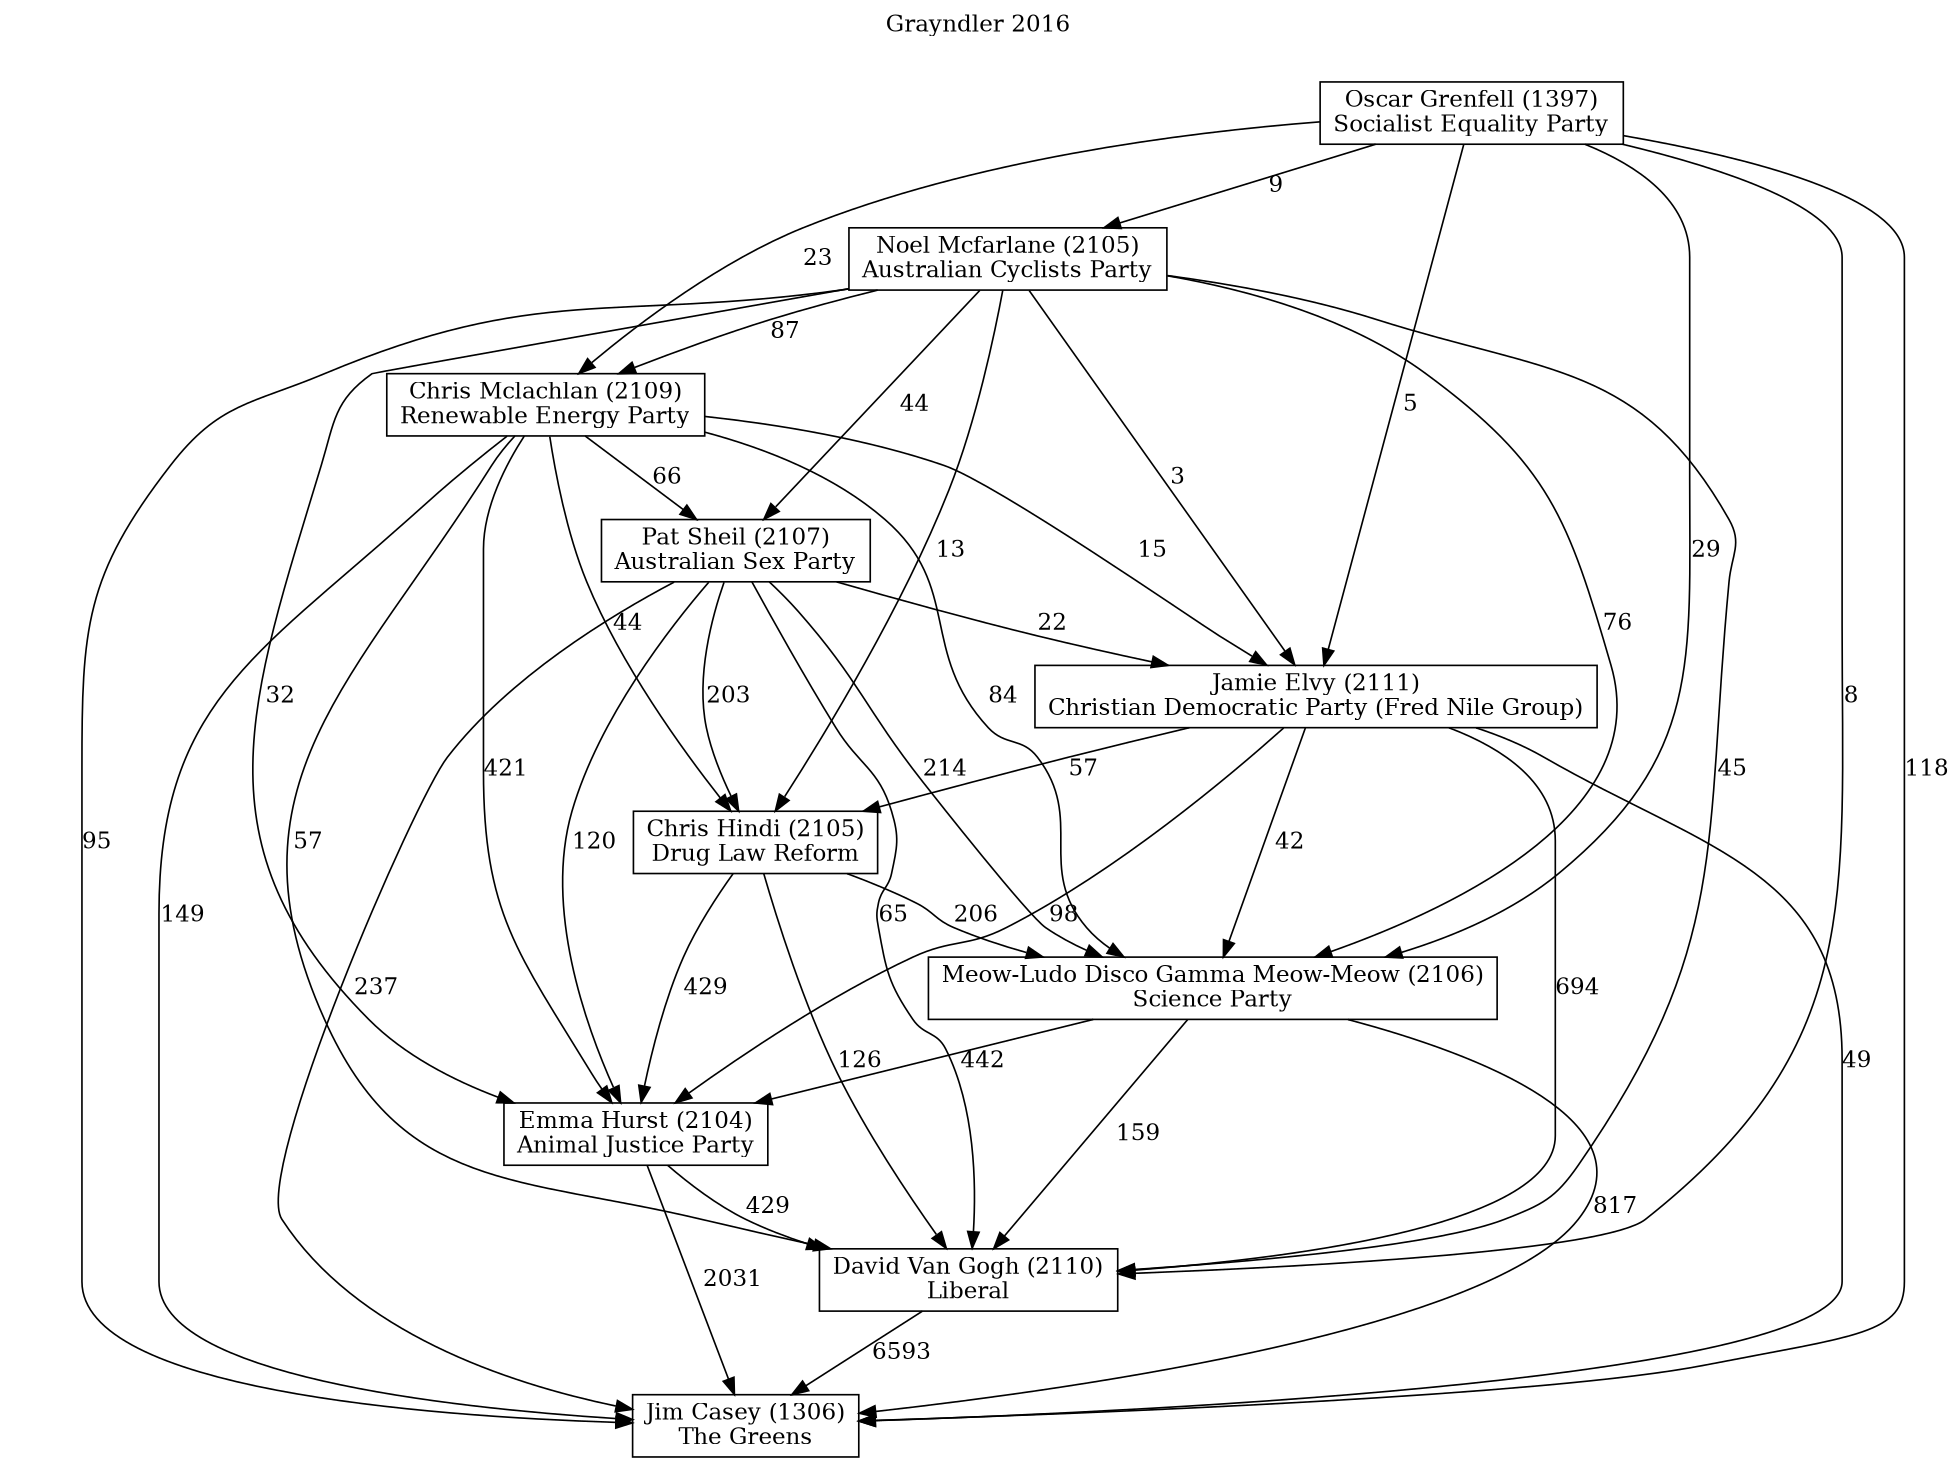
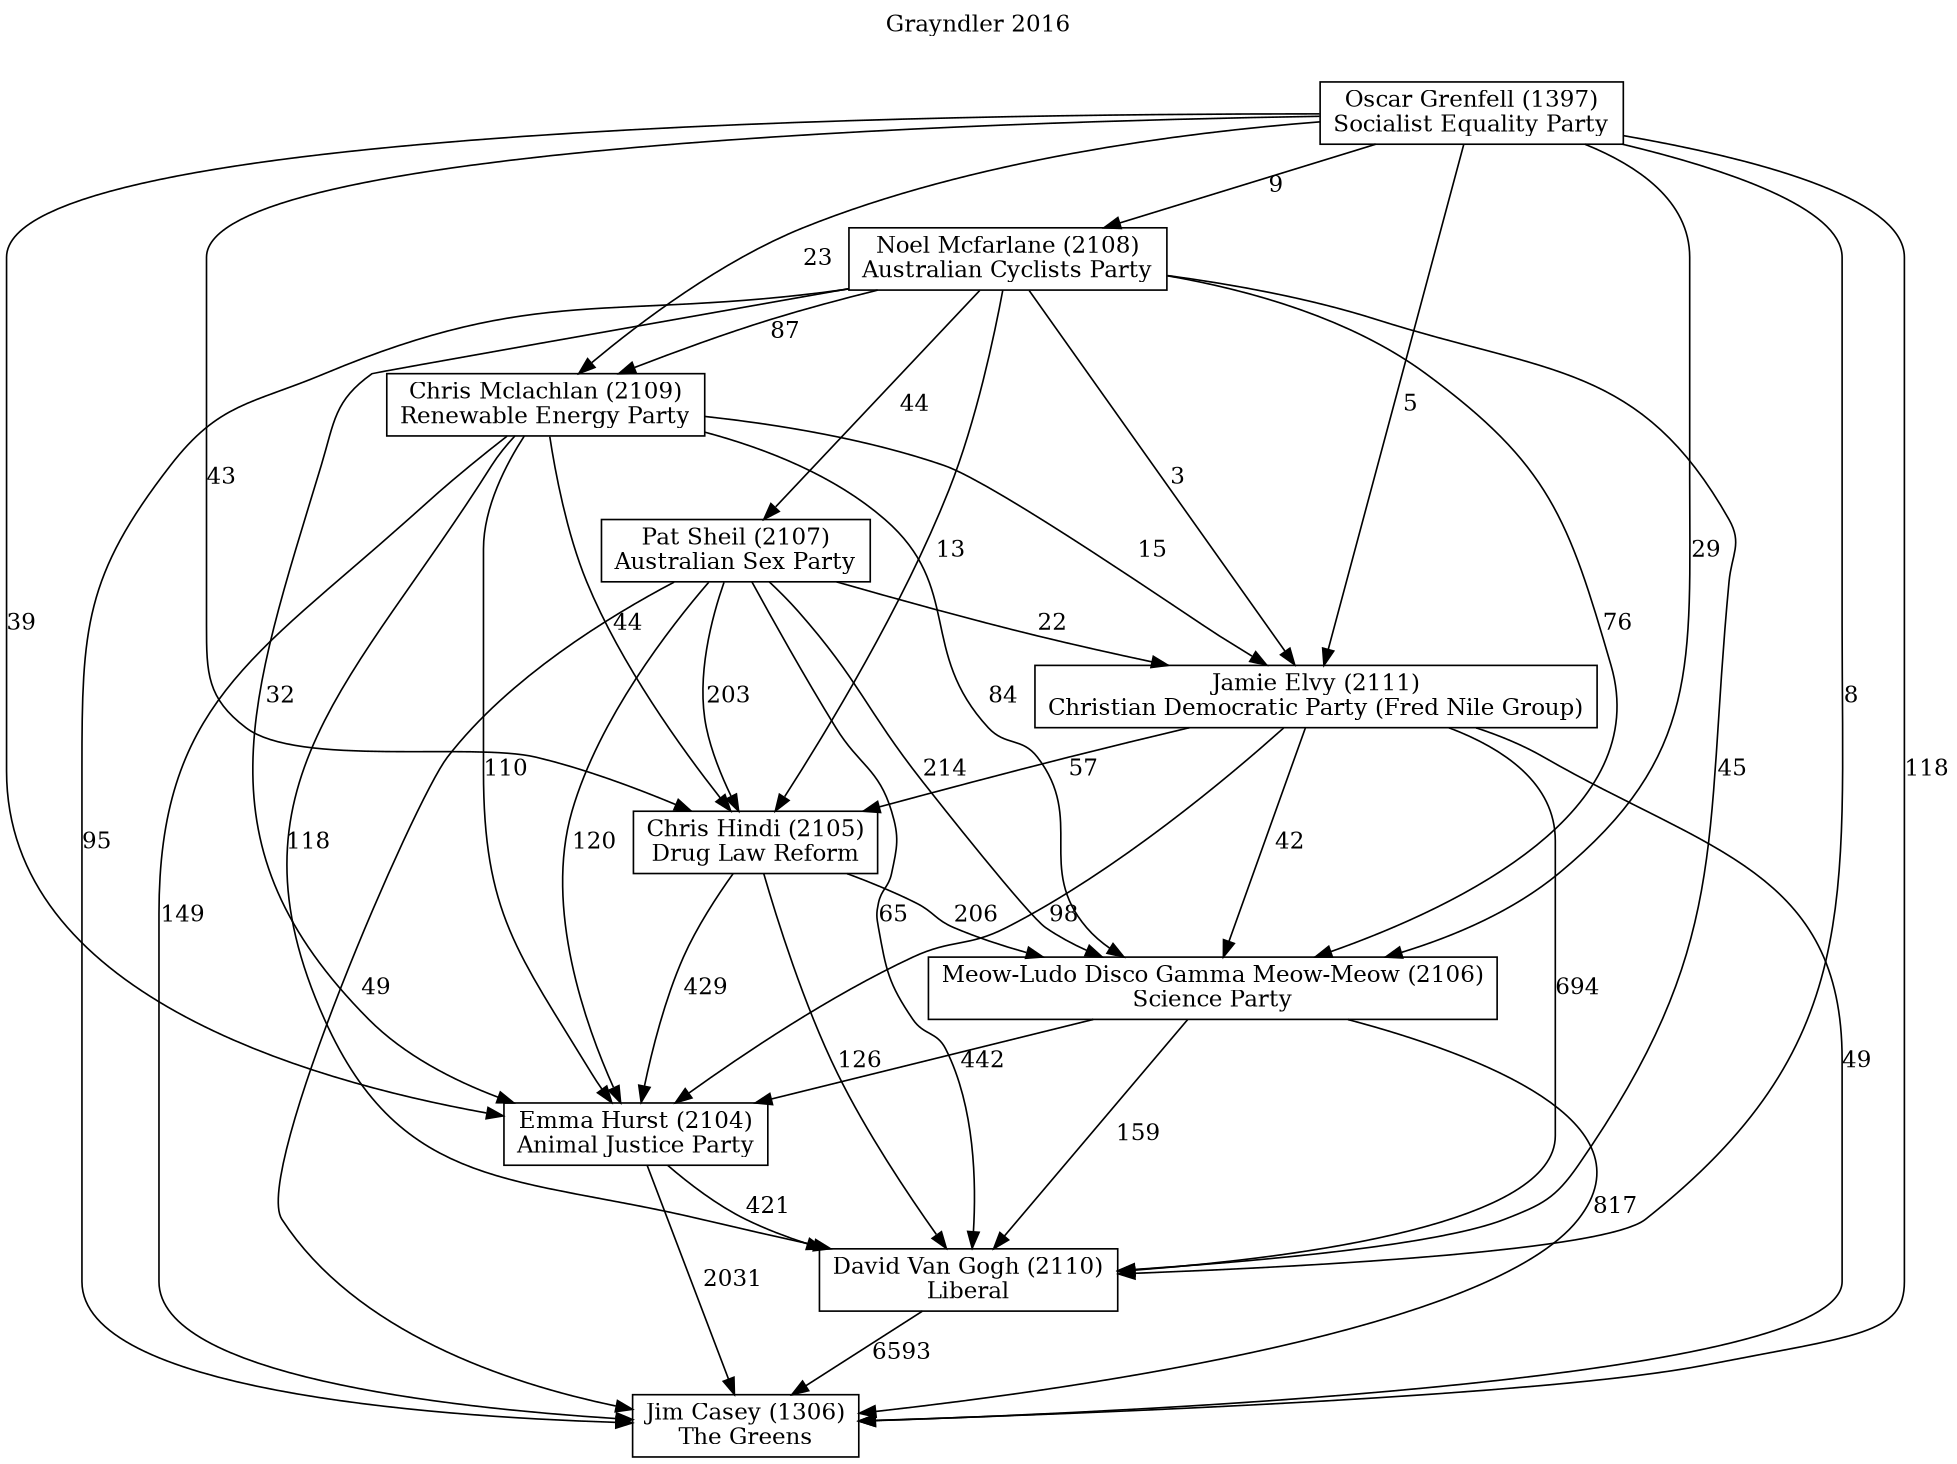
none -> (294, 202)
none -> (81, 203)
(1008, 259) -> (1008, 259)
(634, 473) -> none
(506, 769) -> (506, 769)
(309, 842) -> (309, 842)
(377, 988) -> (377, 988)
(769, 1207) -> (769, 1207)
